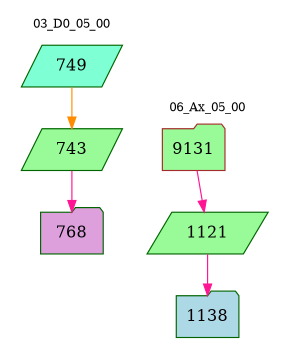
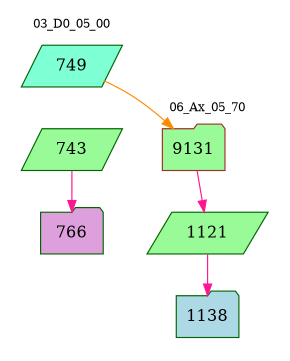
(72, 102) -> (146, 106)
(208, 108) -> (208, 108)
(72, 233) -> (72, 233)
